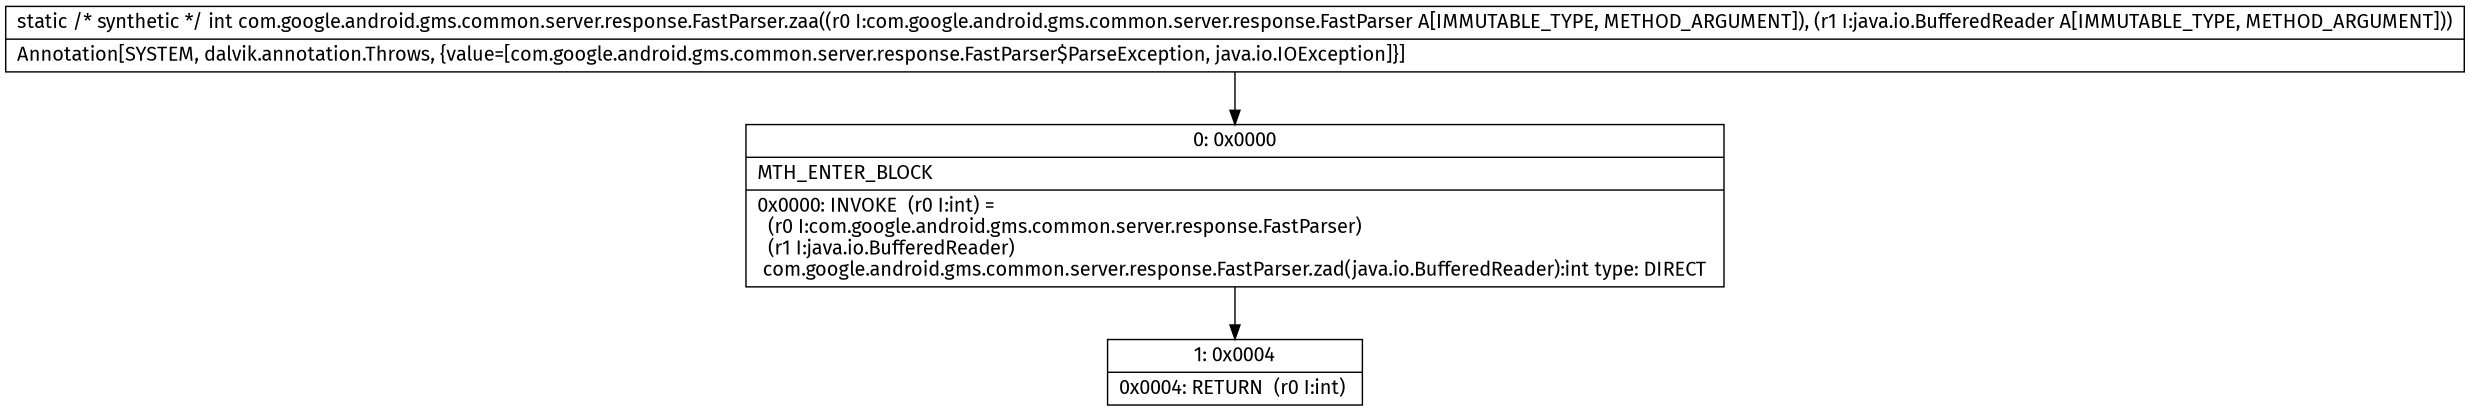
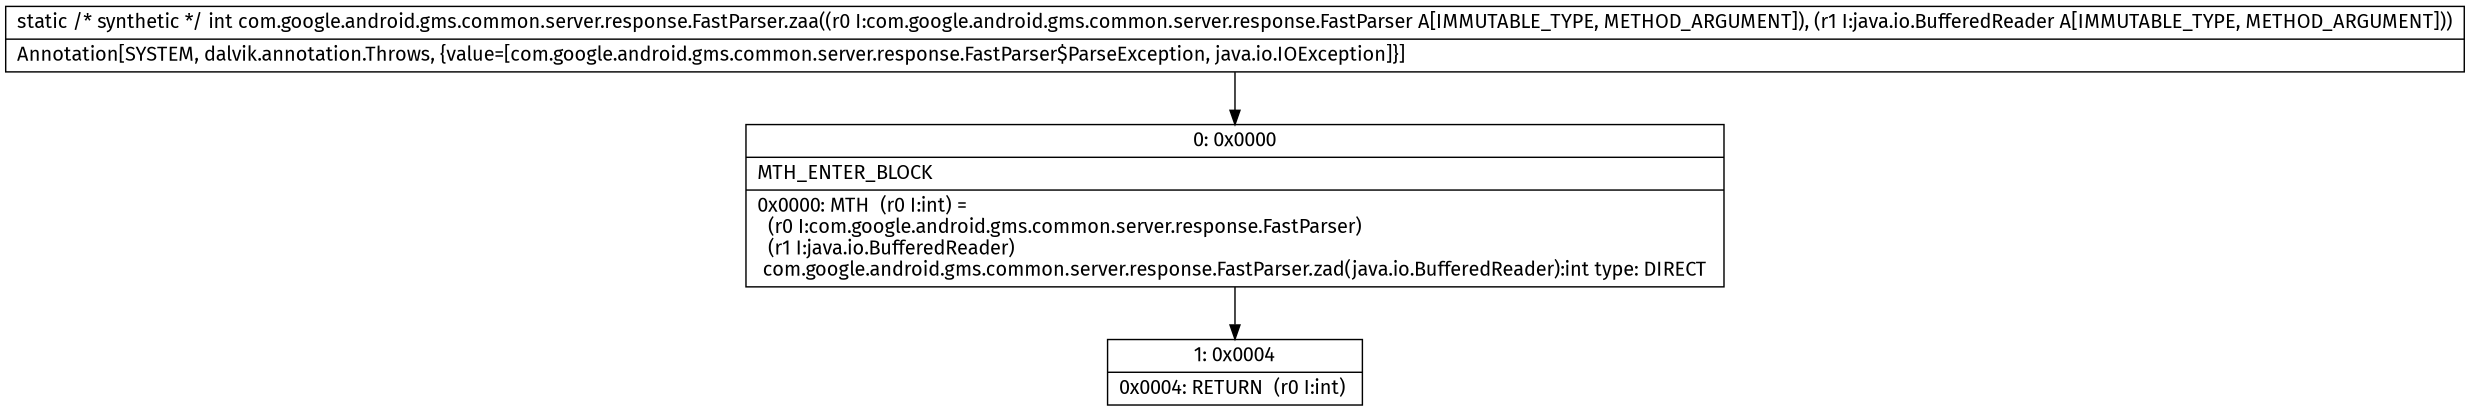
(879, 206) -> (865, 206)
